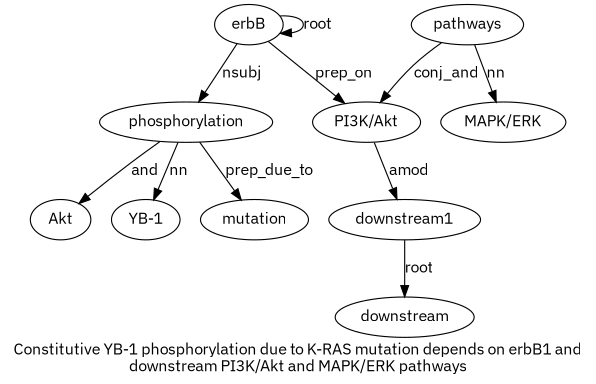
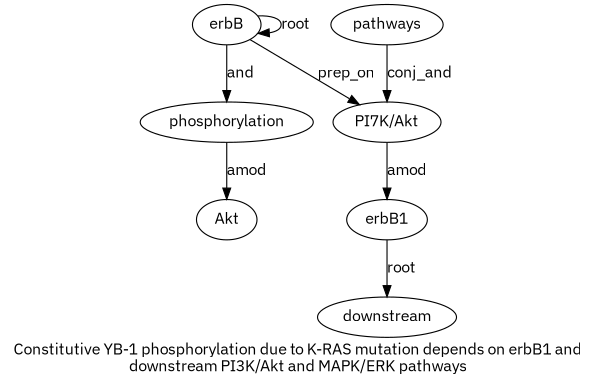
(242, 73) -> (241, 73)
(367, 122) -> (387, 122)
(503, 122) -> none
(145, 171) -> (247, 171)
(146, 220) -> none
(254, 220) -> none
(405, 220) -> (387, 220)
